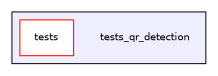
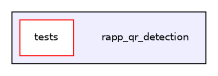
(145, 38) -> (145, 38)
